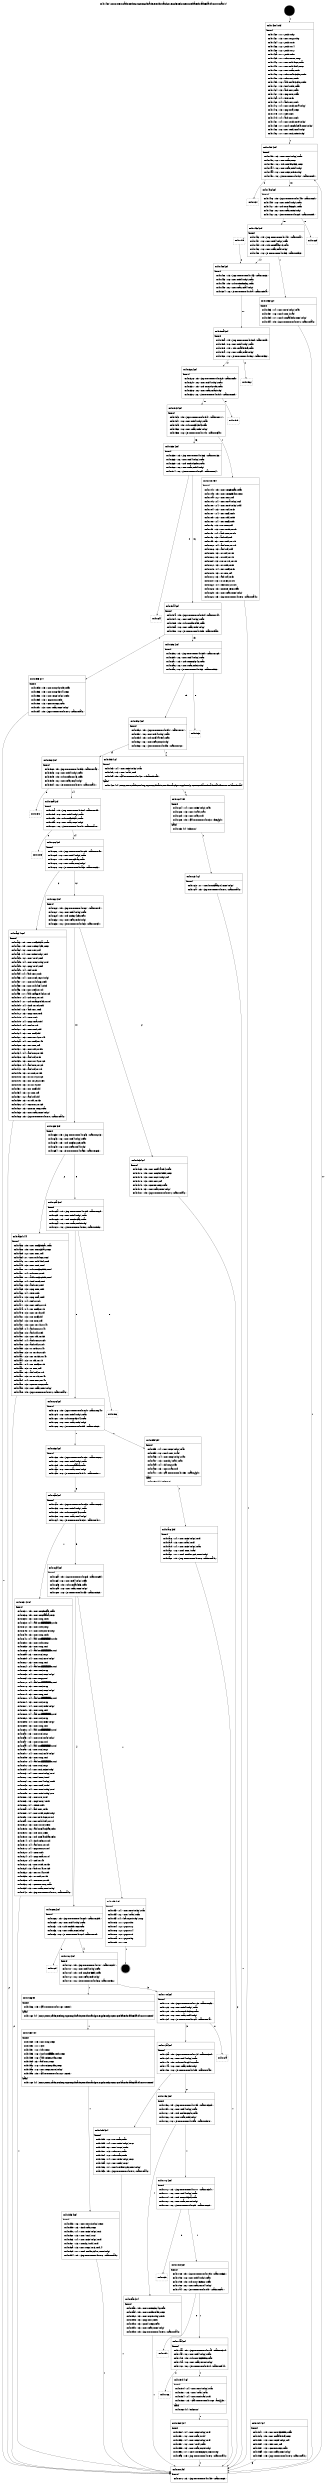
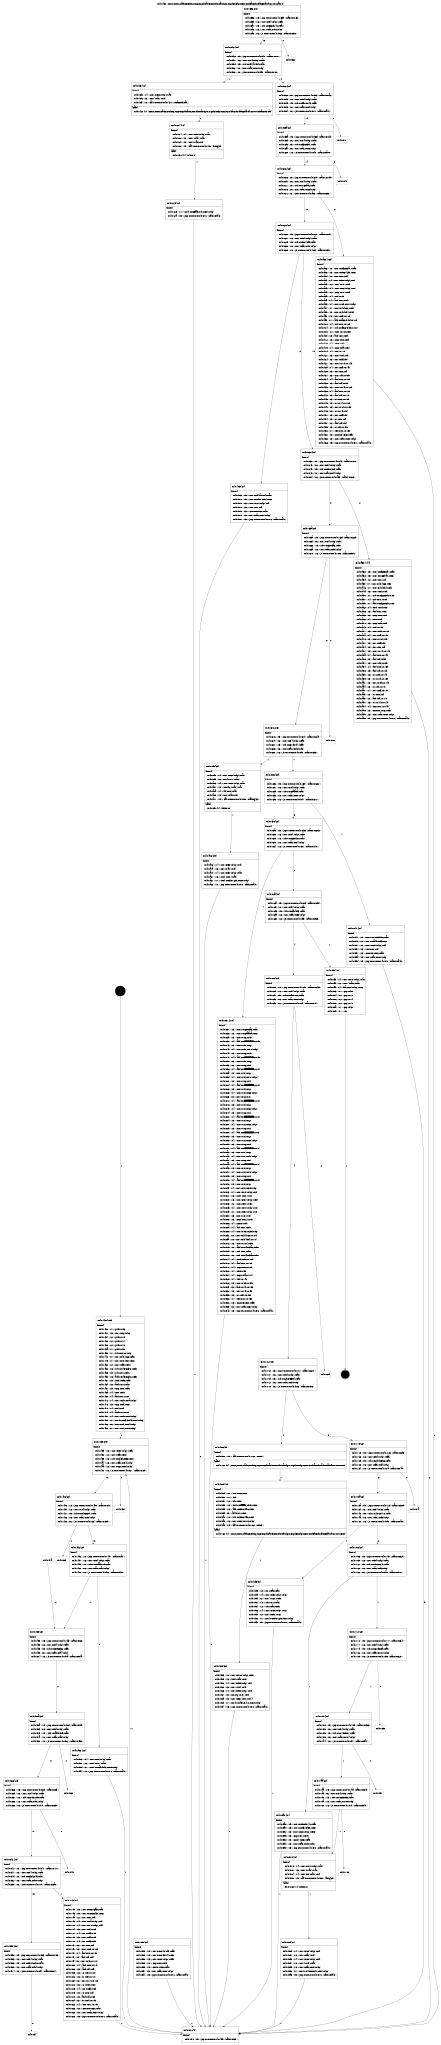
(193, 619) -> none
none -> (346, 861)
